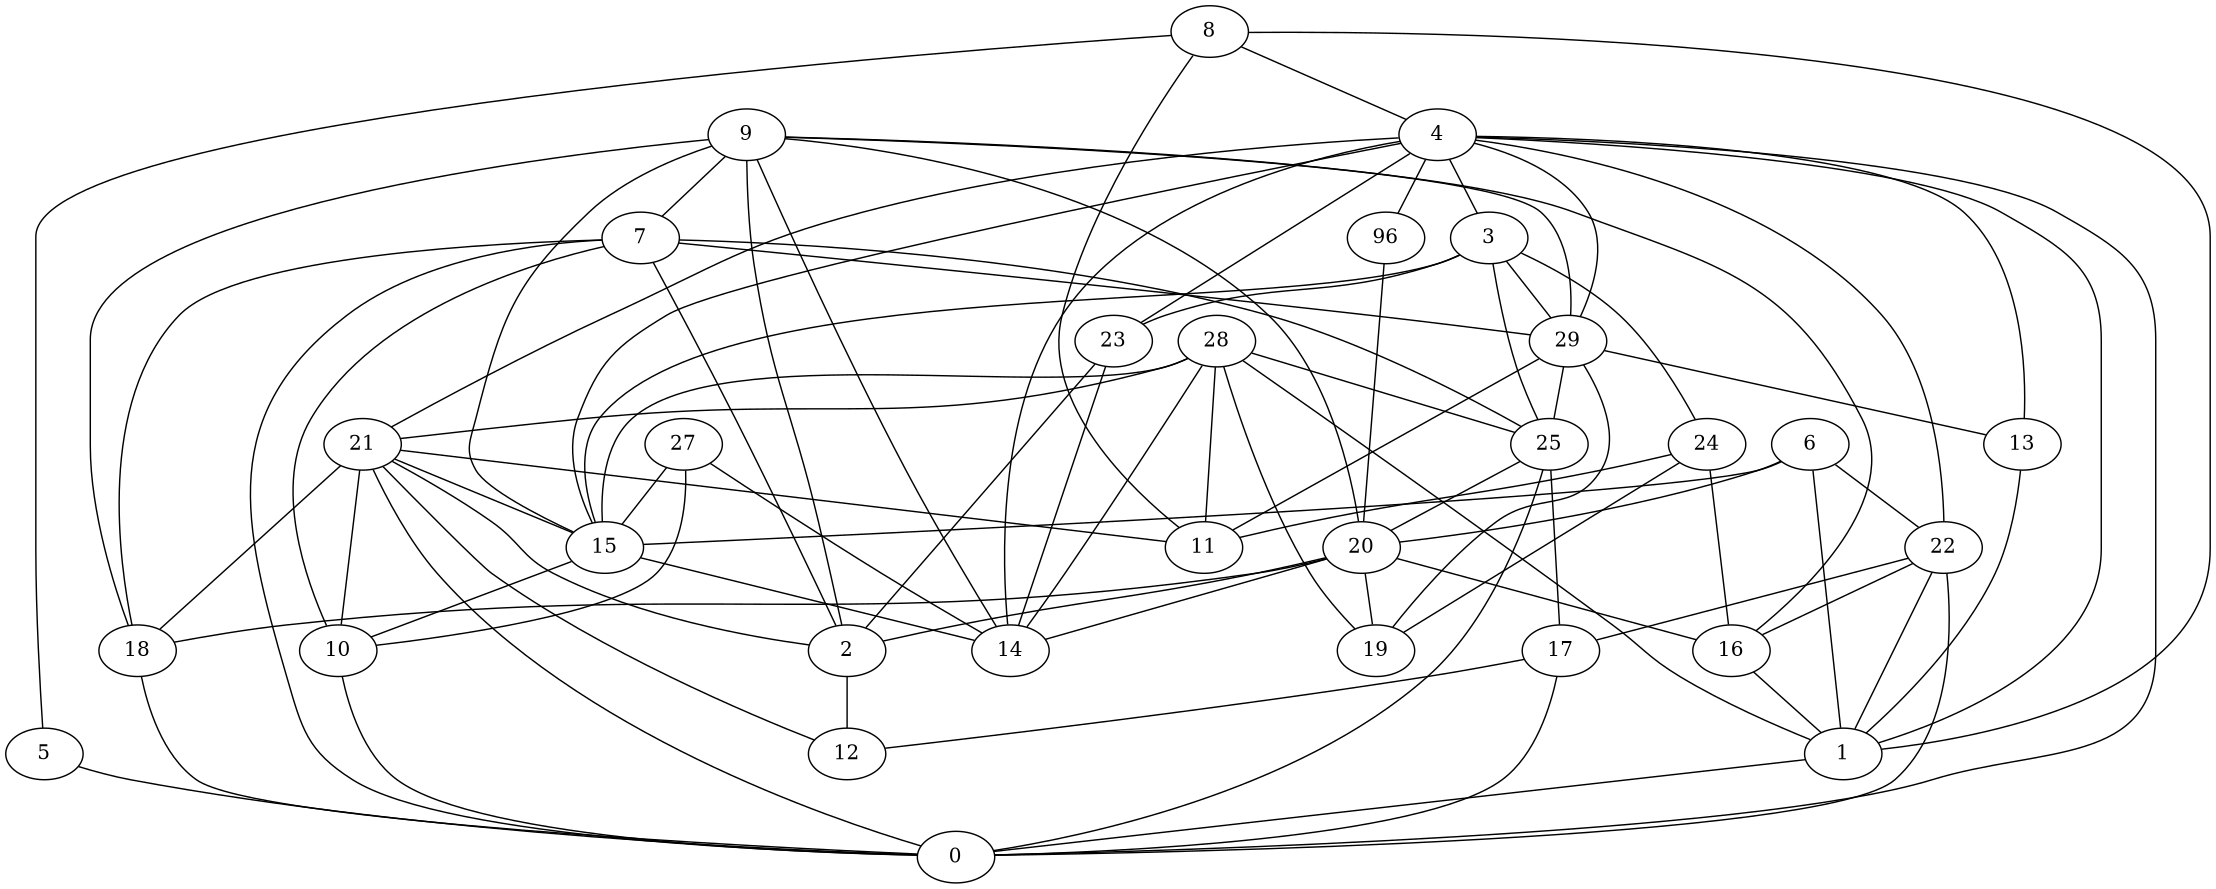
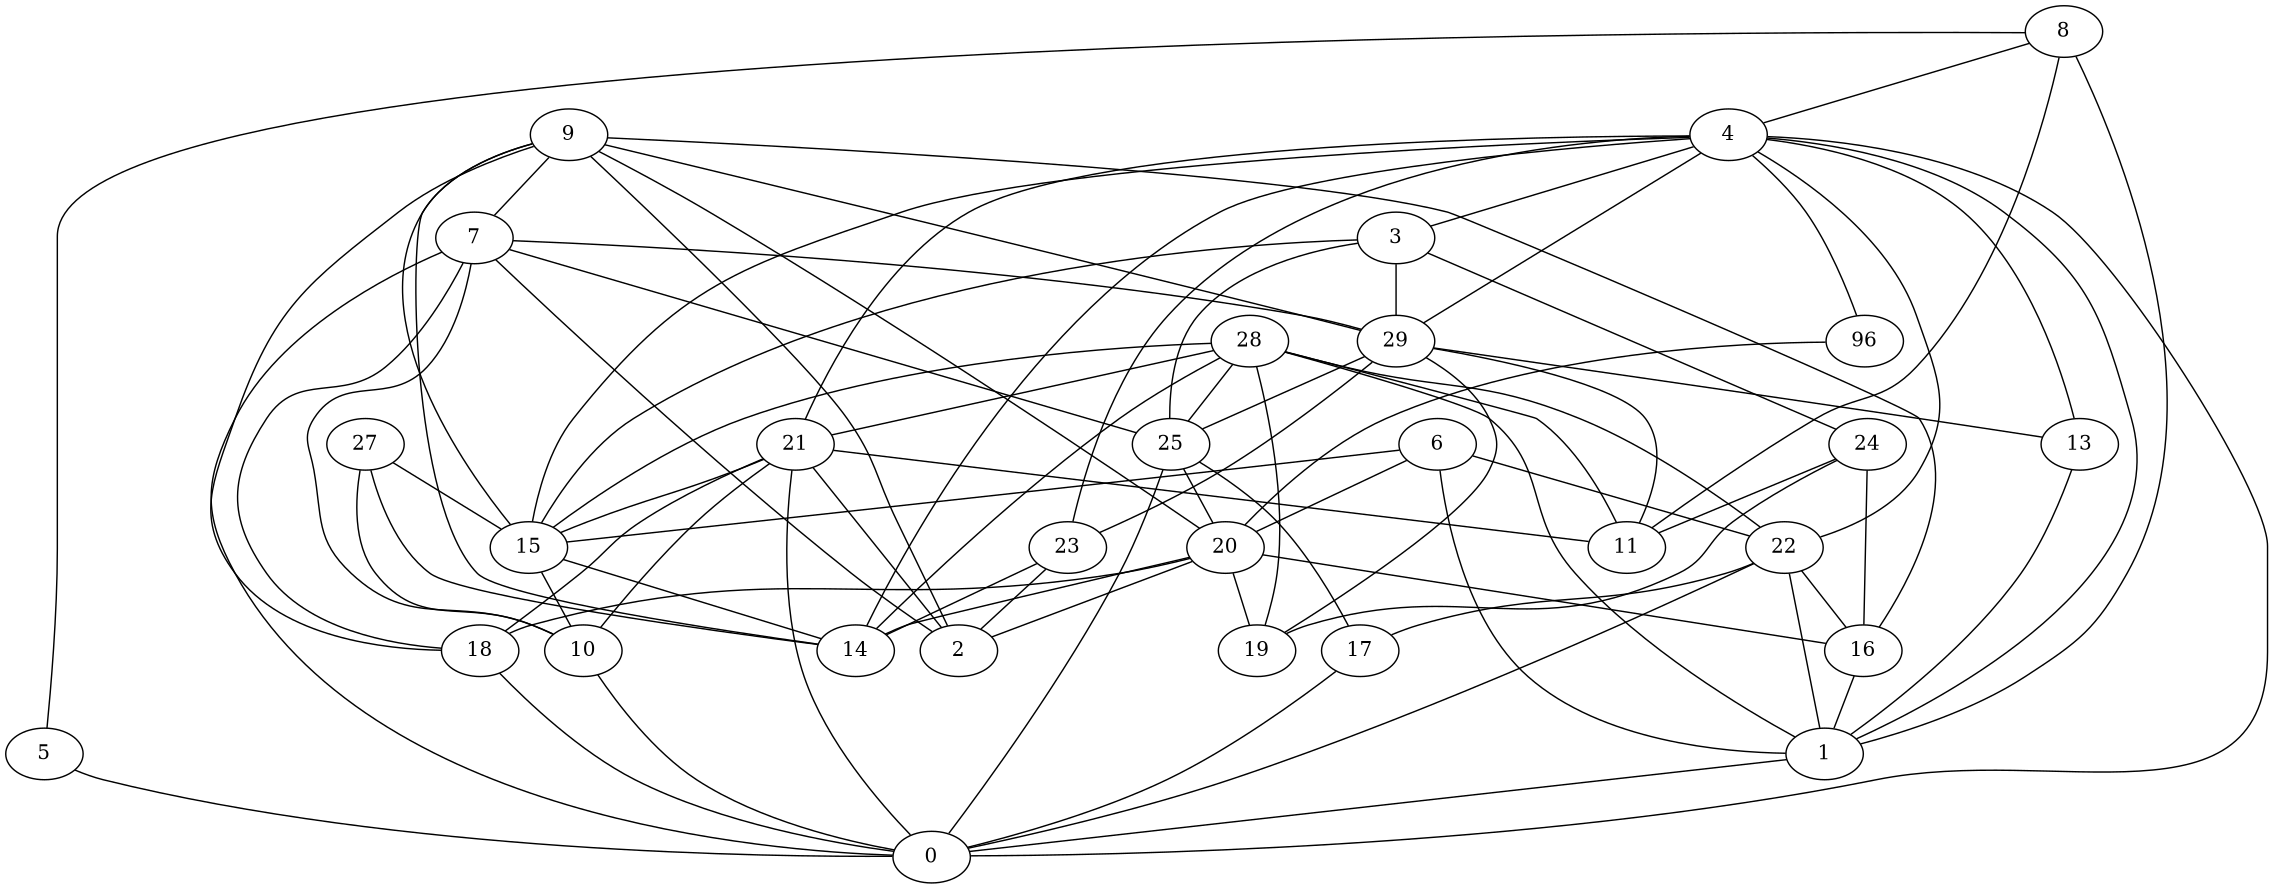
(1301, 290) -> (1242, 458)
none -> (1537, 403)
(847, 754) -> none
